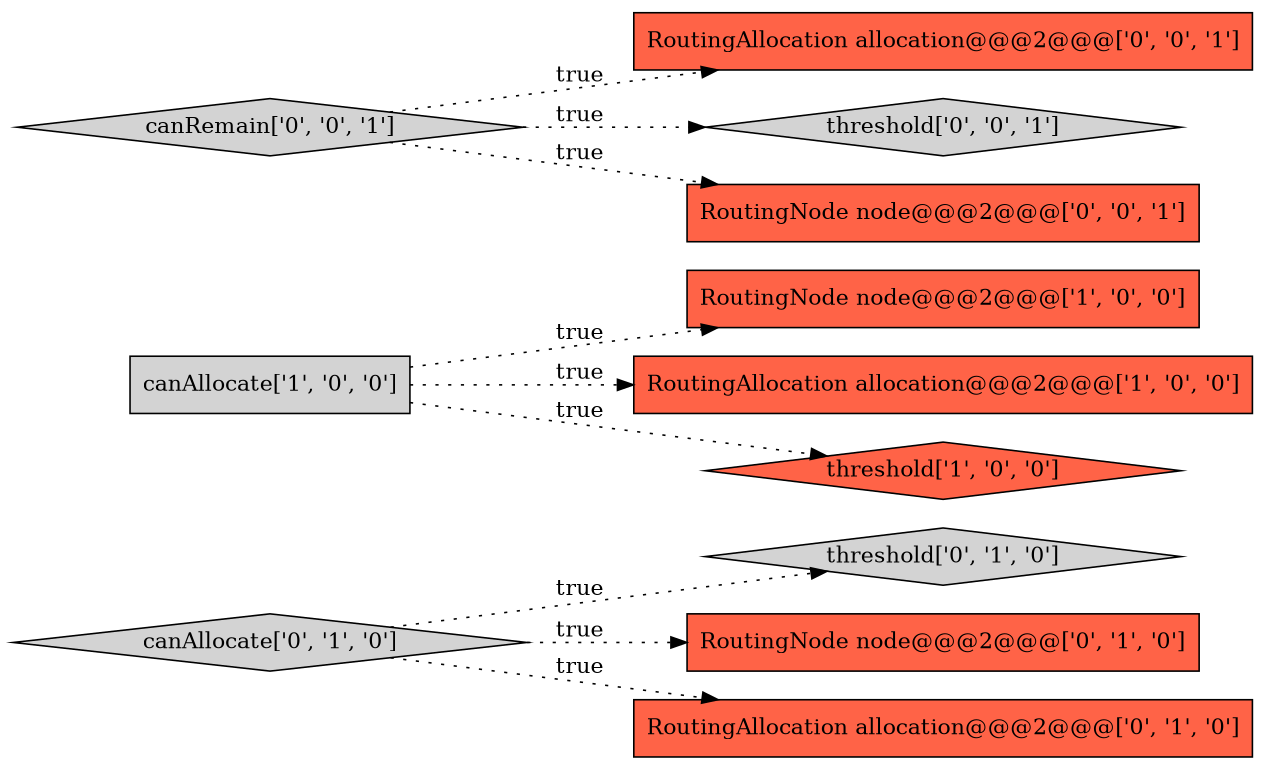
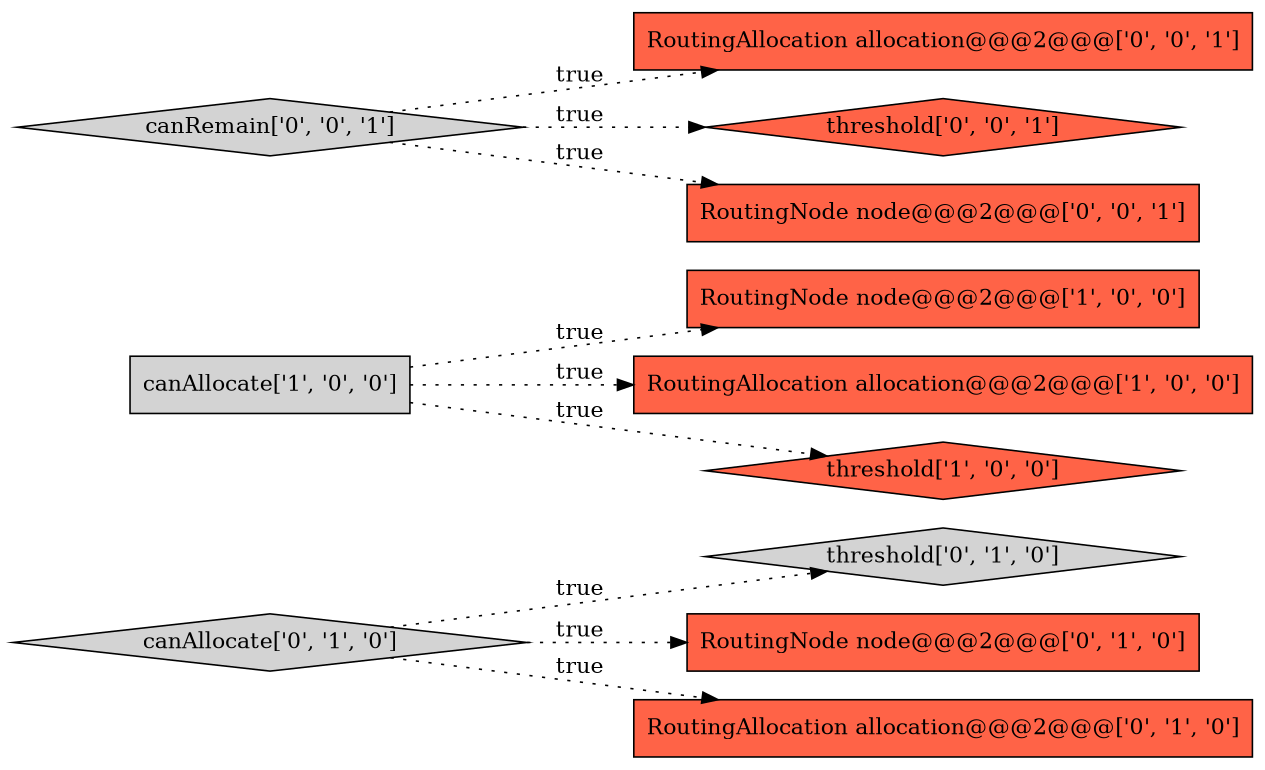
(943, 127) -> (943, 127)
